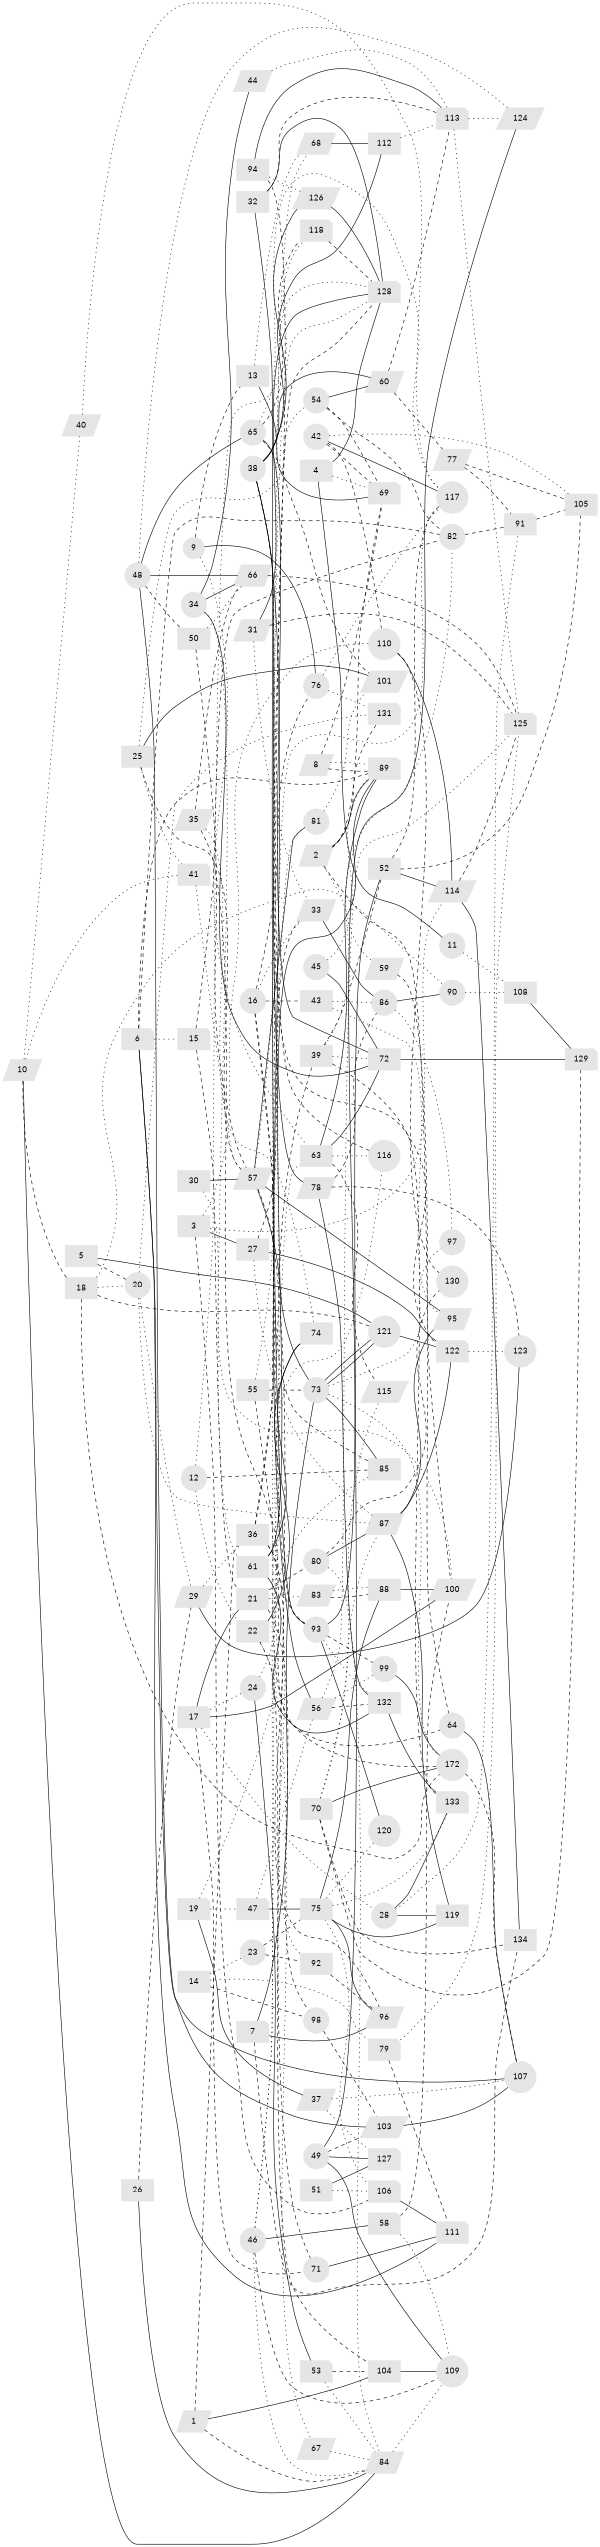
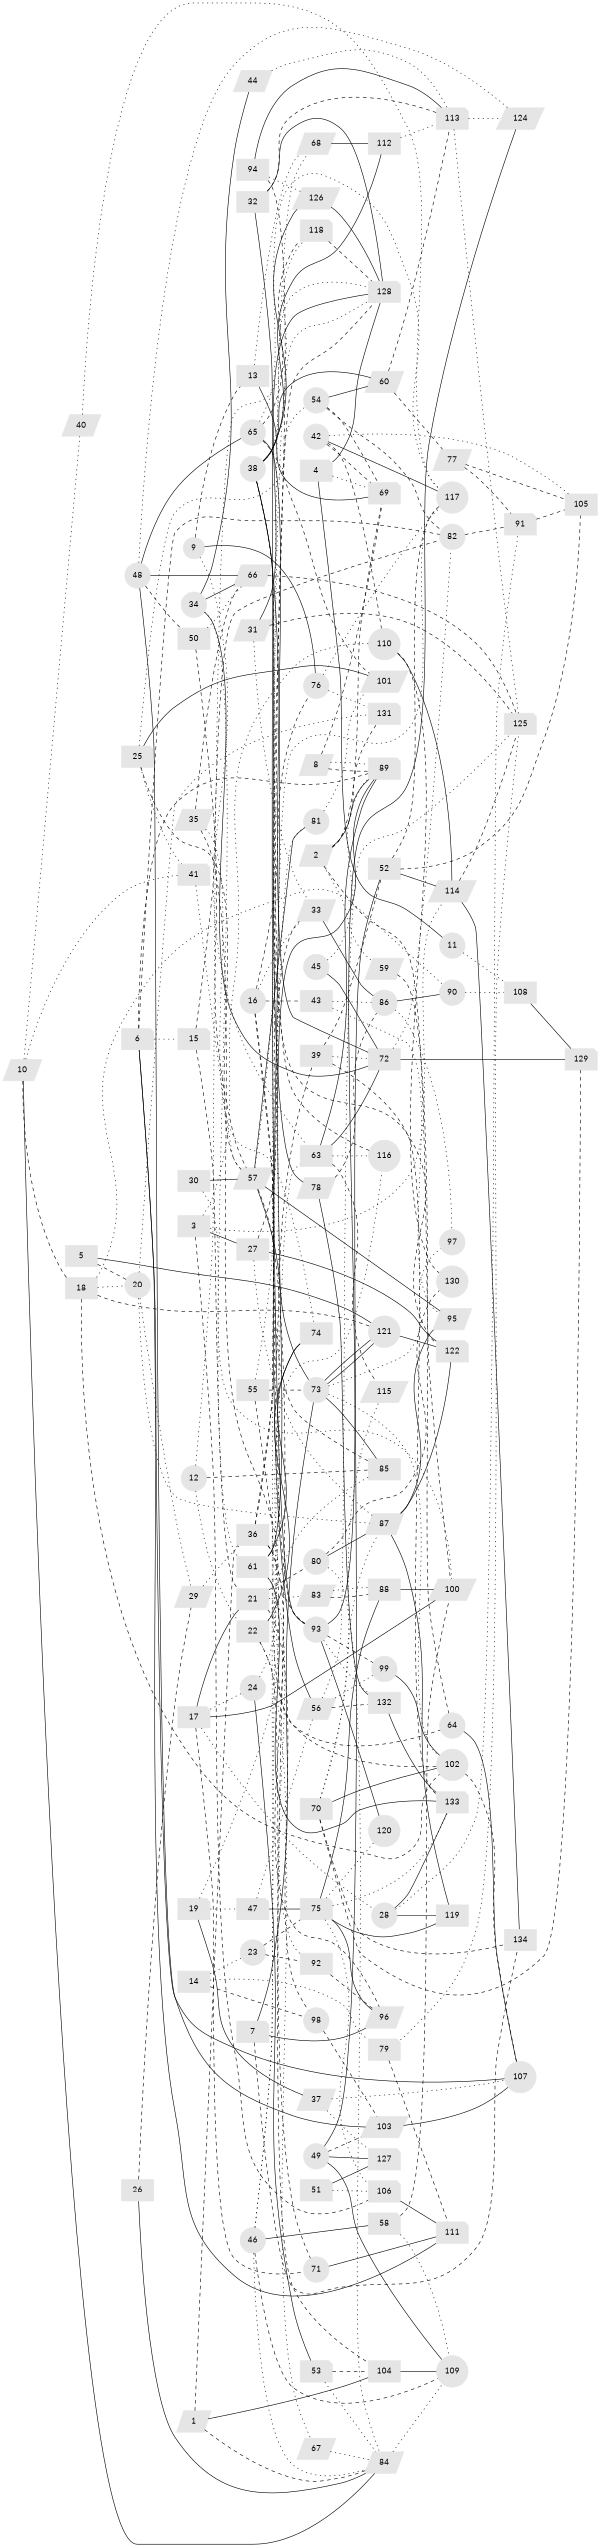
(419, 757) -> (432, 801)
(520, 1351) -> none
(313, 1733) -> (293, 1825)
(452, 1765) -> (452, 1765)
